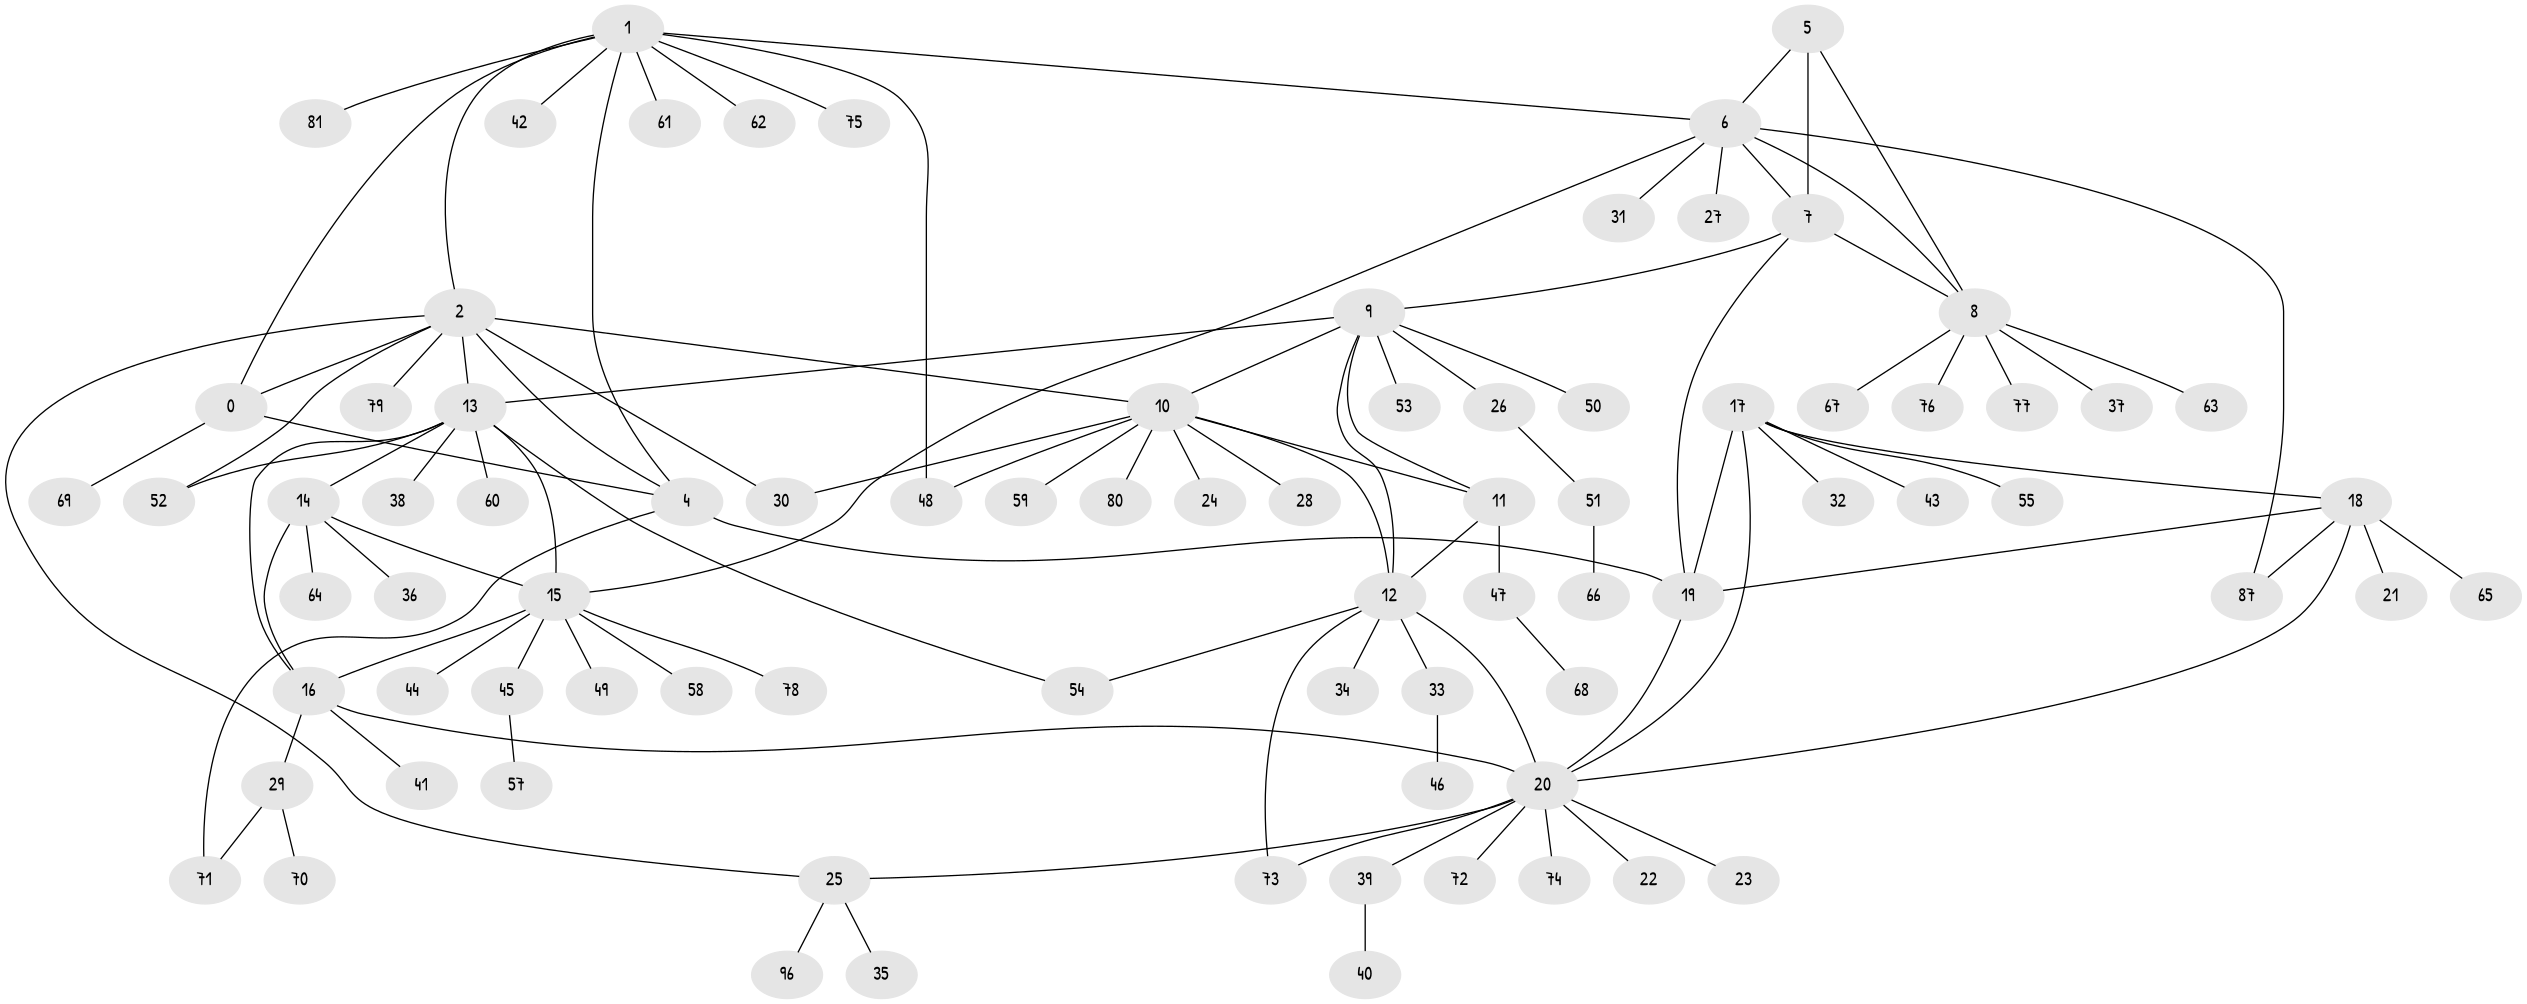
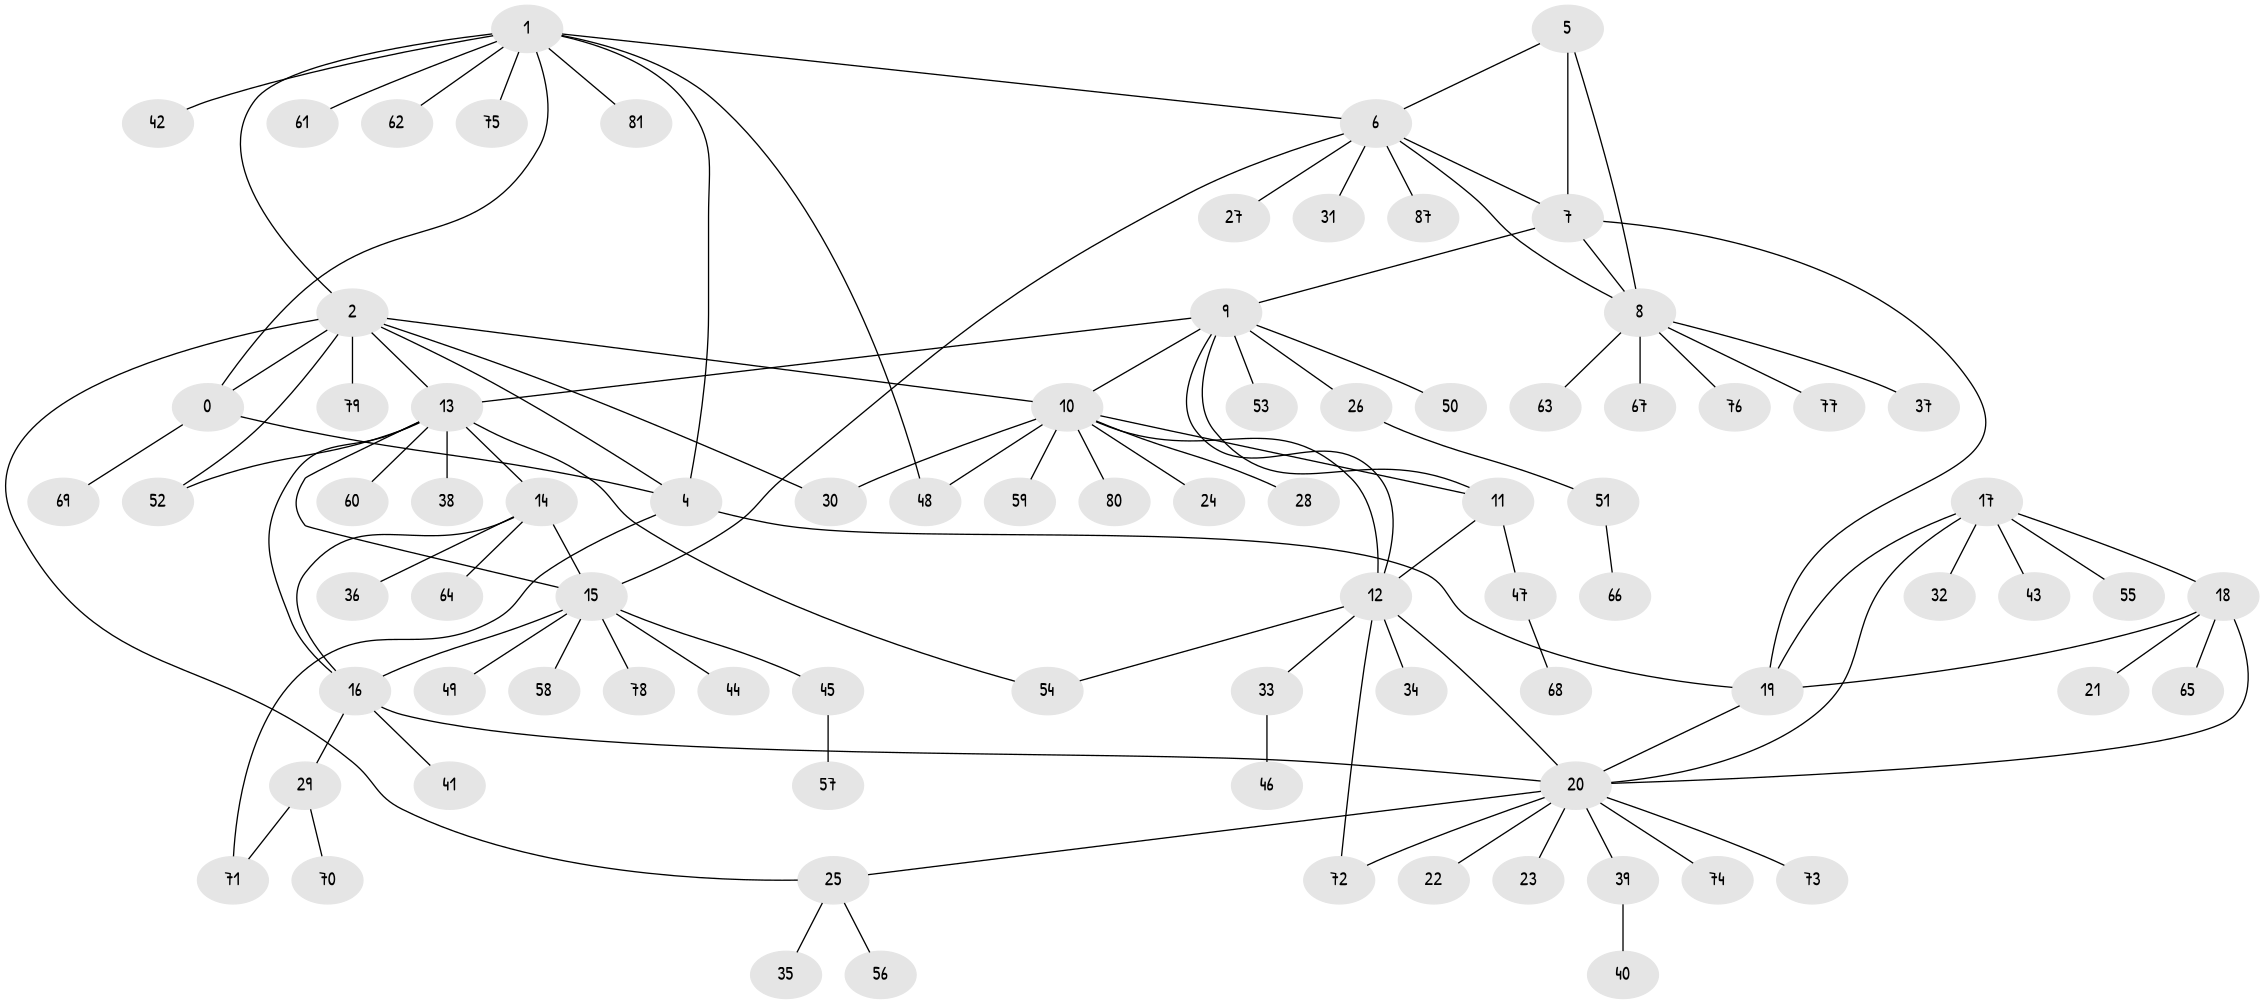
(2301, 549) -> none
(1276, 716) -> (1355, 738)
(787, 975) -> (881, 975)
